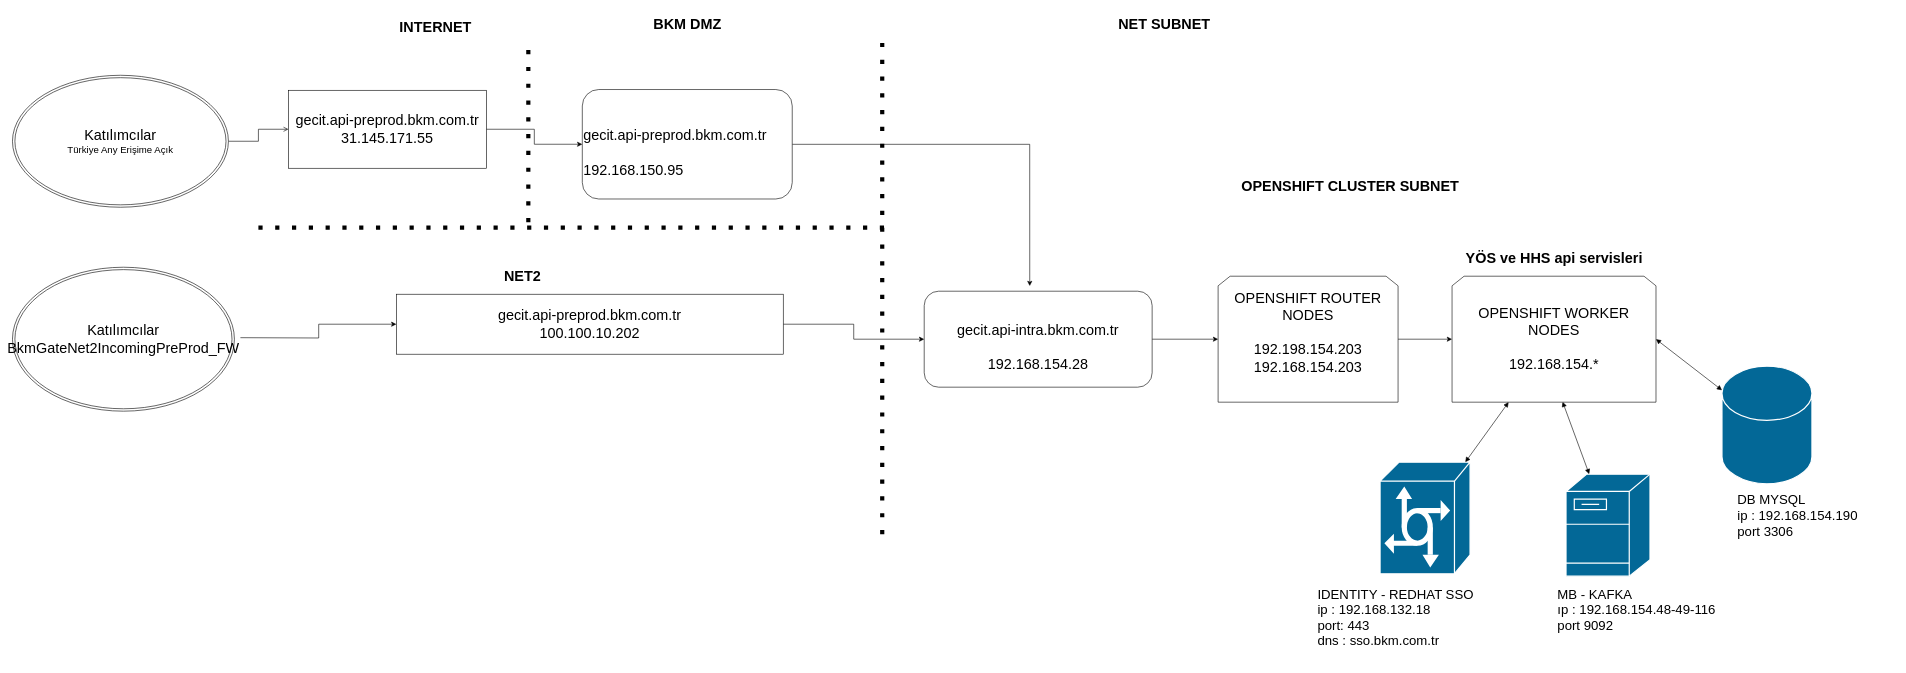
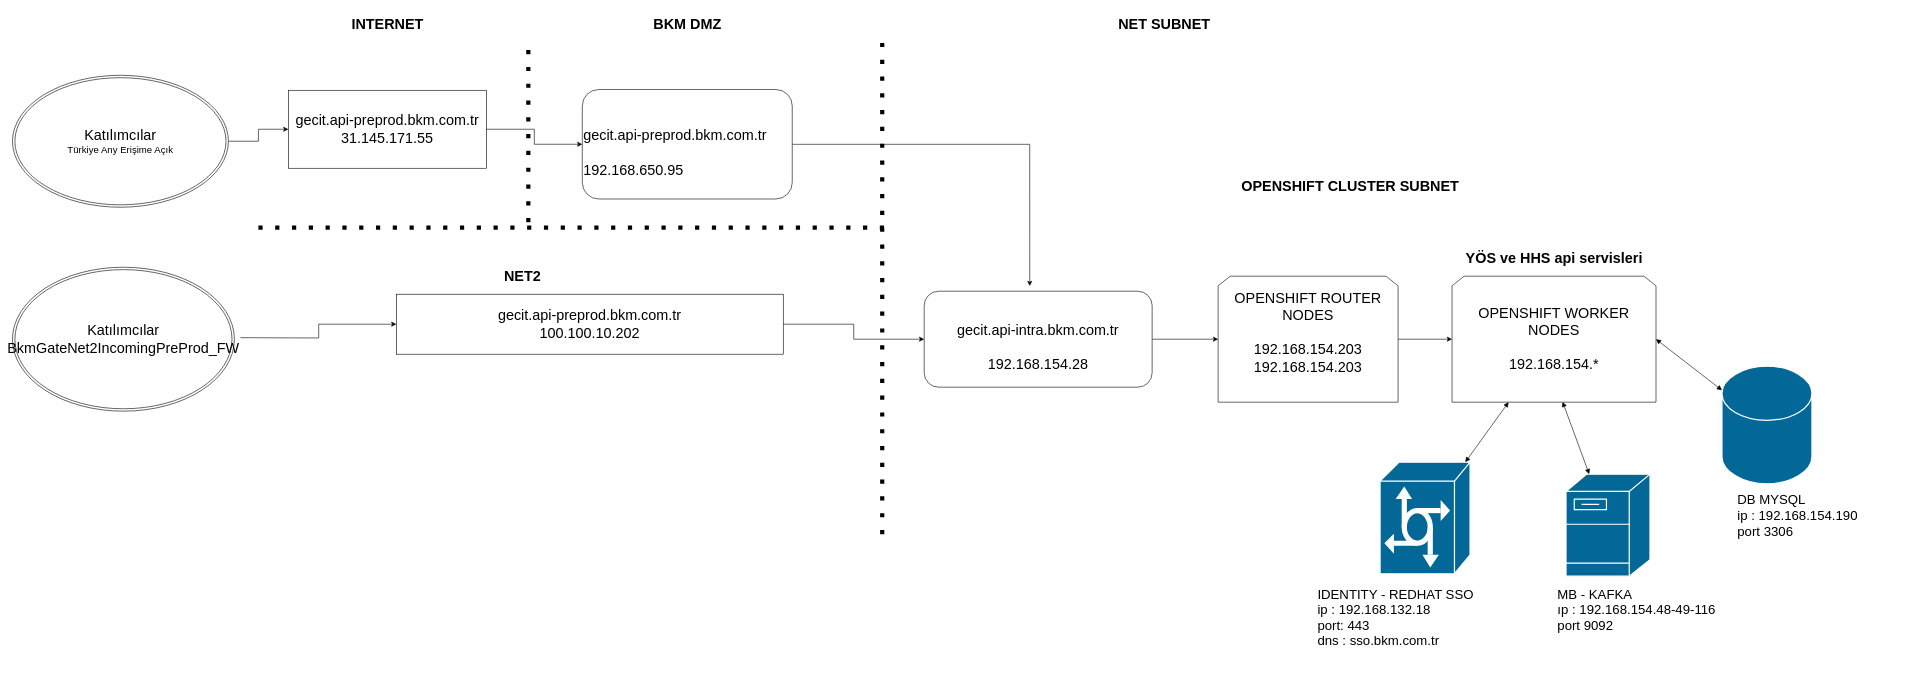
(435, 27) -> (387, 24)
(284, 129) -> (282, 129)
(634, 144) -> (634, 144)
(1308, 339) -> (1308, 339)
